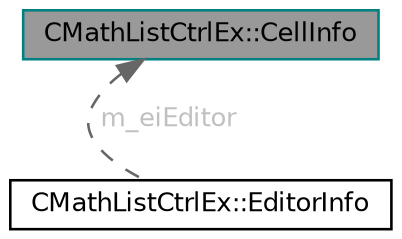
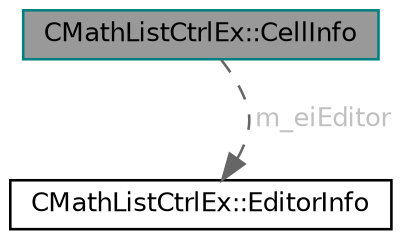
(91, 134) -> (247, 107)
